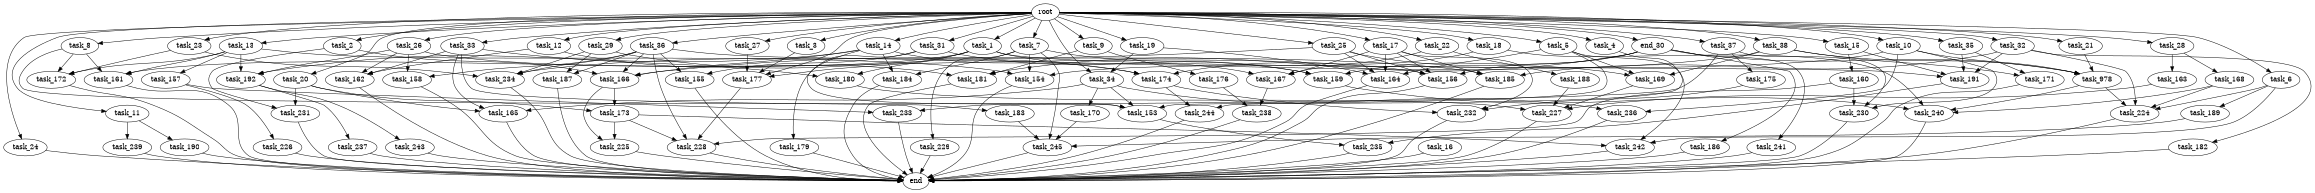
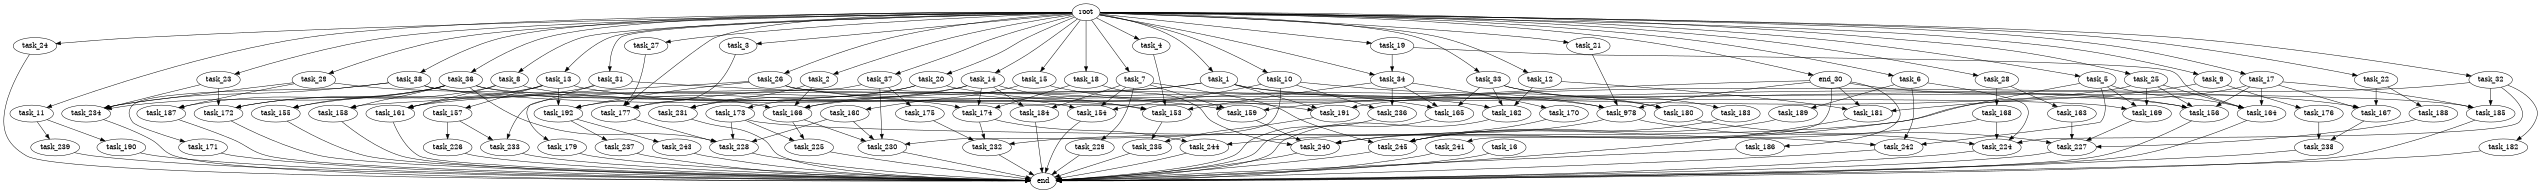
(1961, 46) -> none
(615, 94) -> (834, 130)
